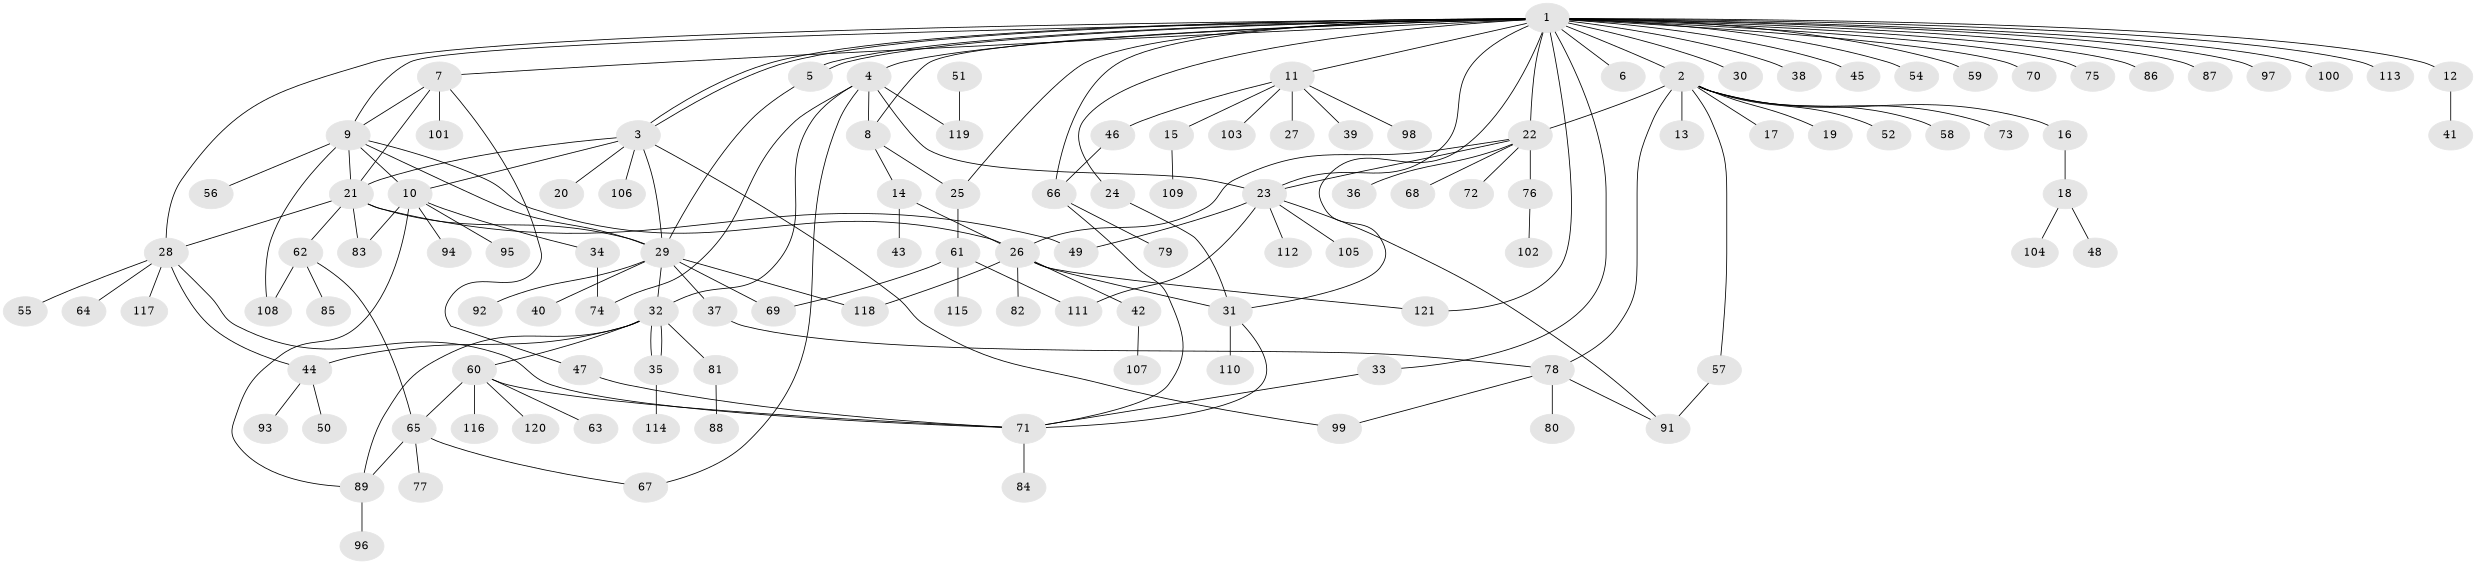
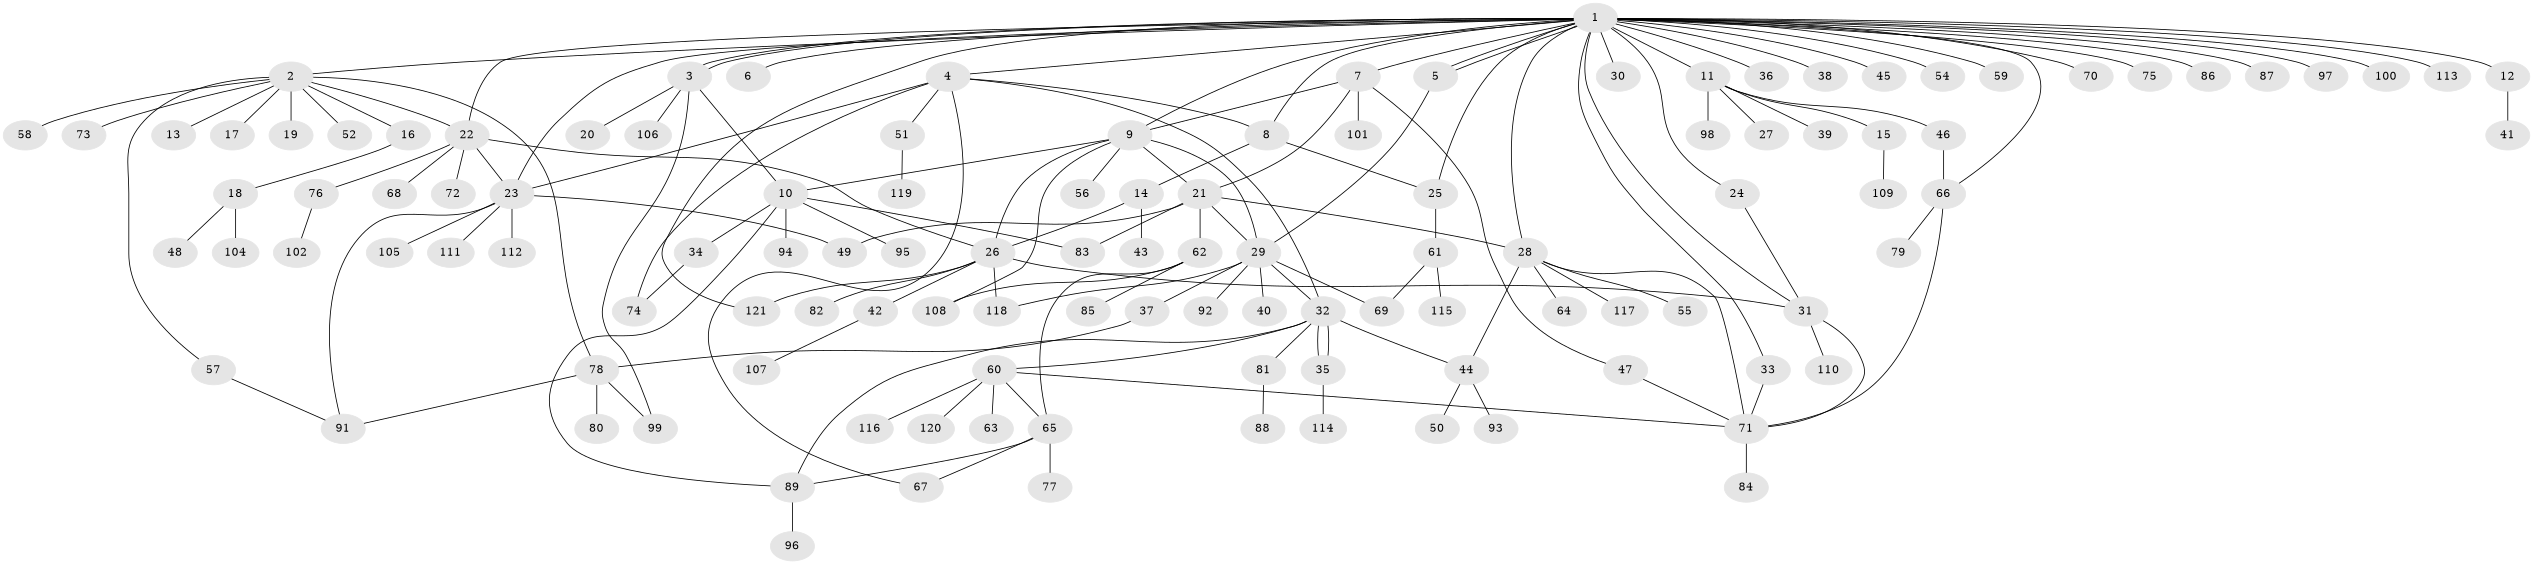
(914, 106) -> (925, 106)
(1232, 135) -> none
(491, 154) -> none
(1445, 163) -> (1683, 43)
(656, 193) -> none
(1012, 279) -> none
